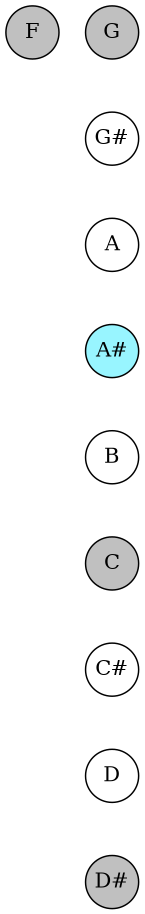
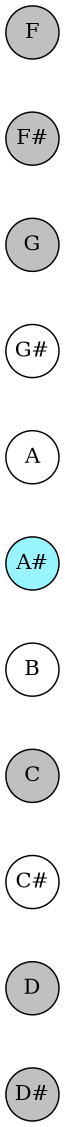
none -> (32, 139)
(112, 776) -> (32, 988)
